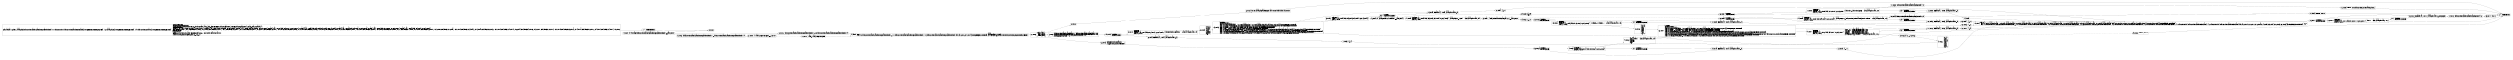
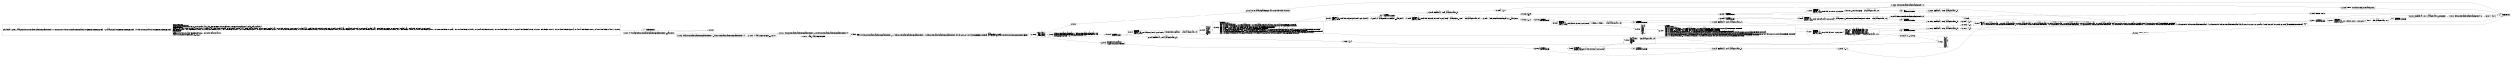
(1906, 11) -> (1905, 11)
